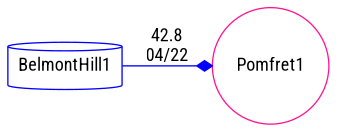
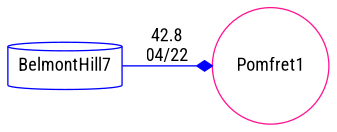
(65, 66) -> (65, 66)
